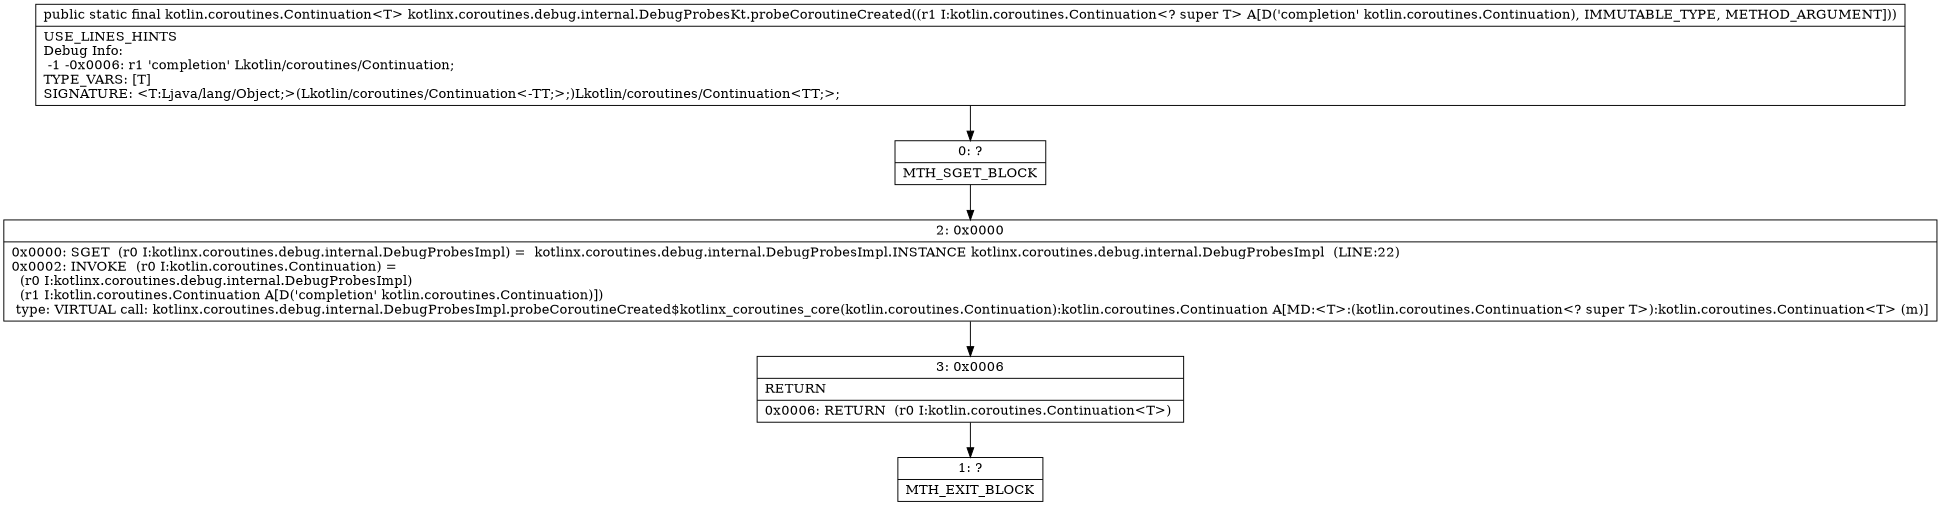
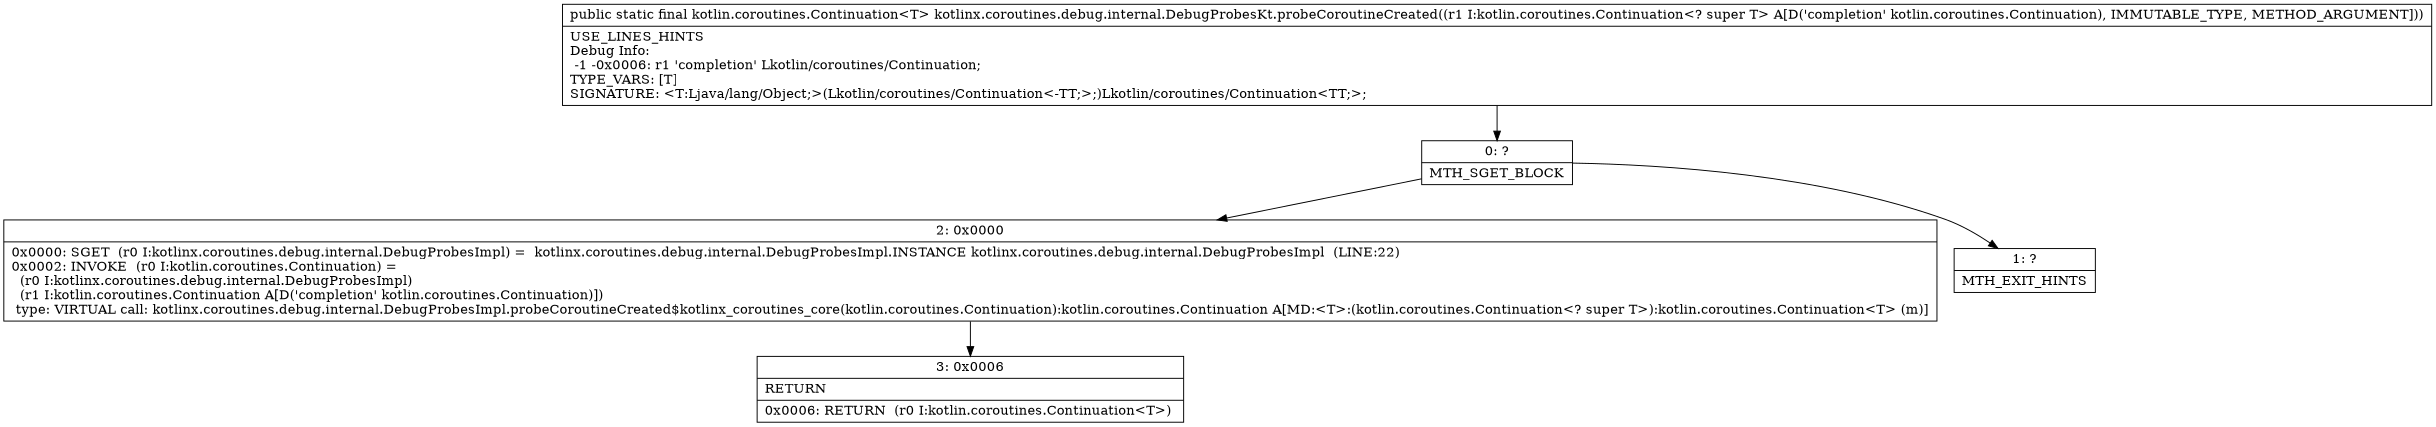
(970, 435) -> (1786, 181)
(970, 490) -> (2025, 281)
